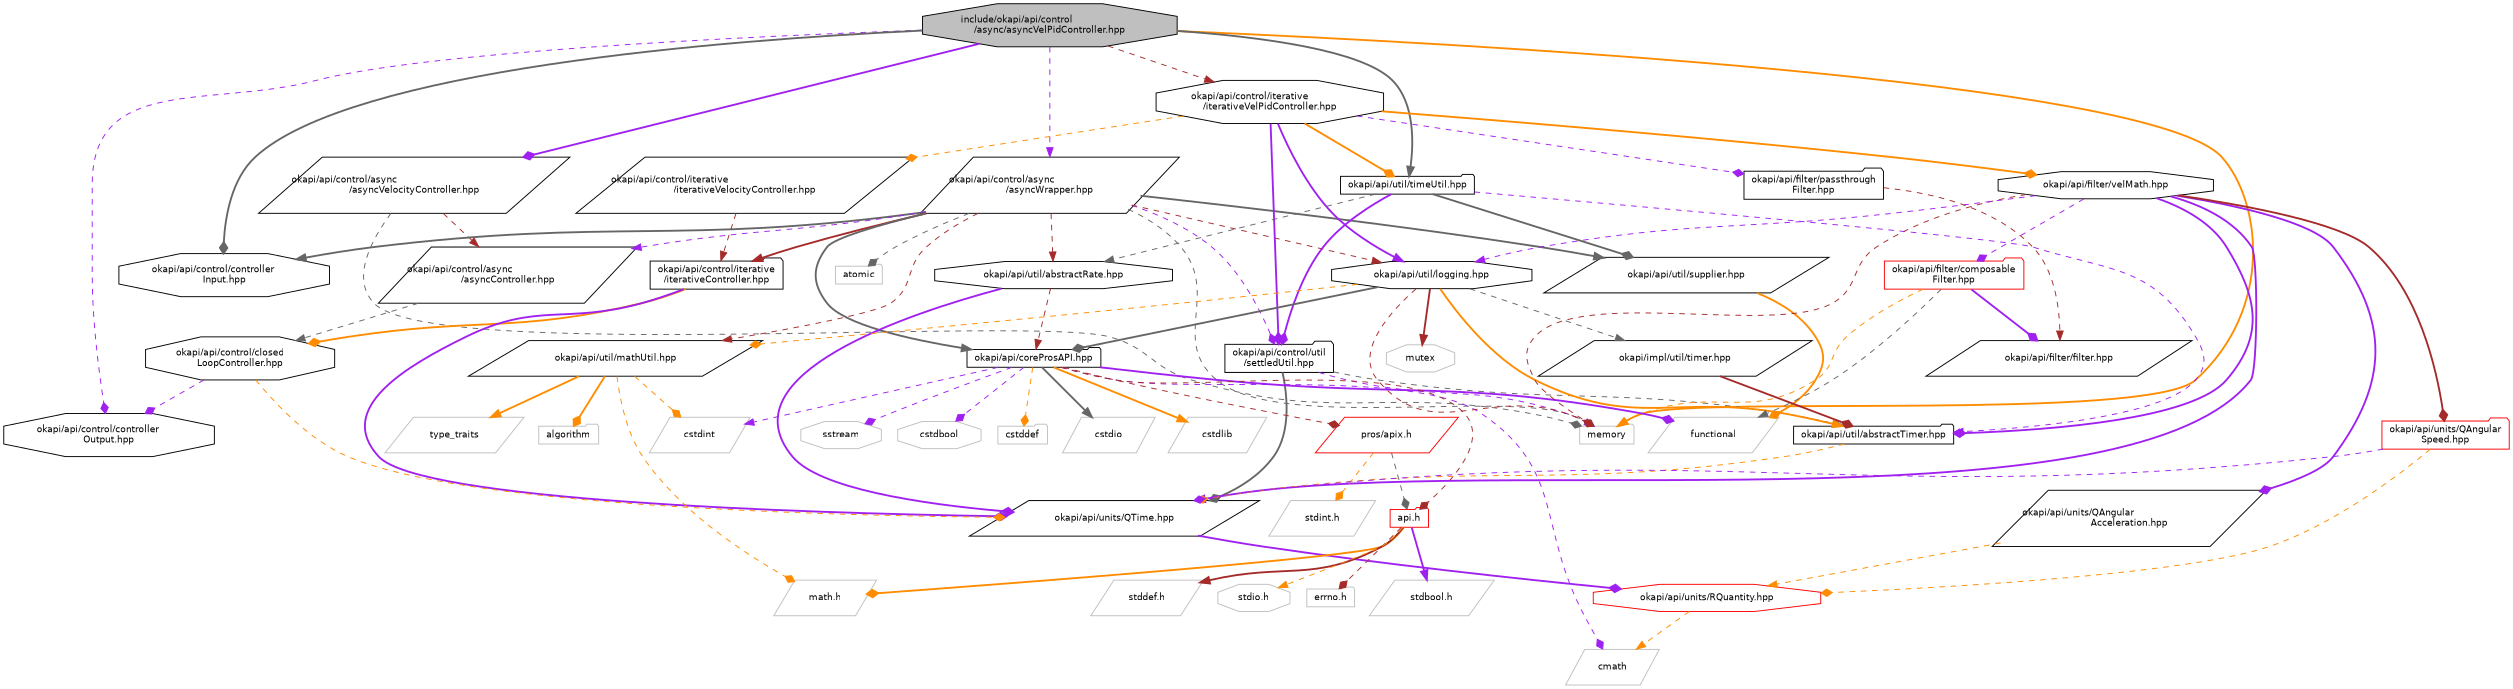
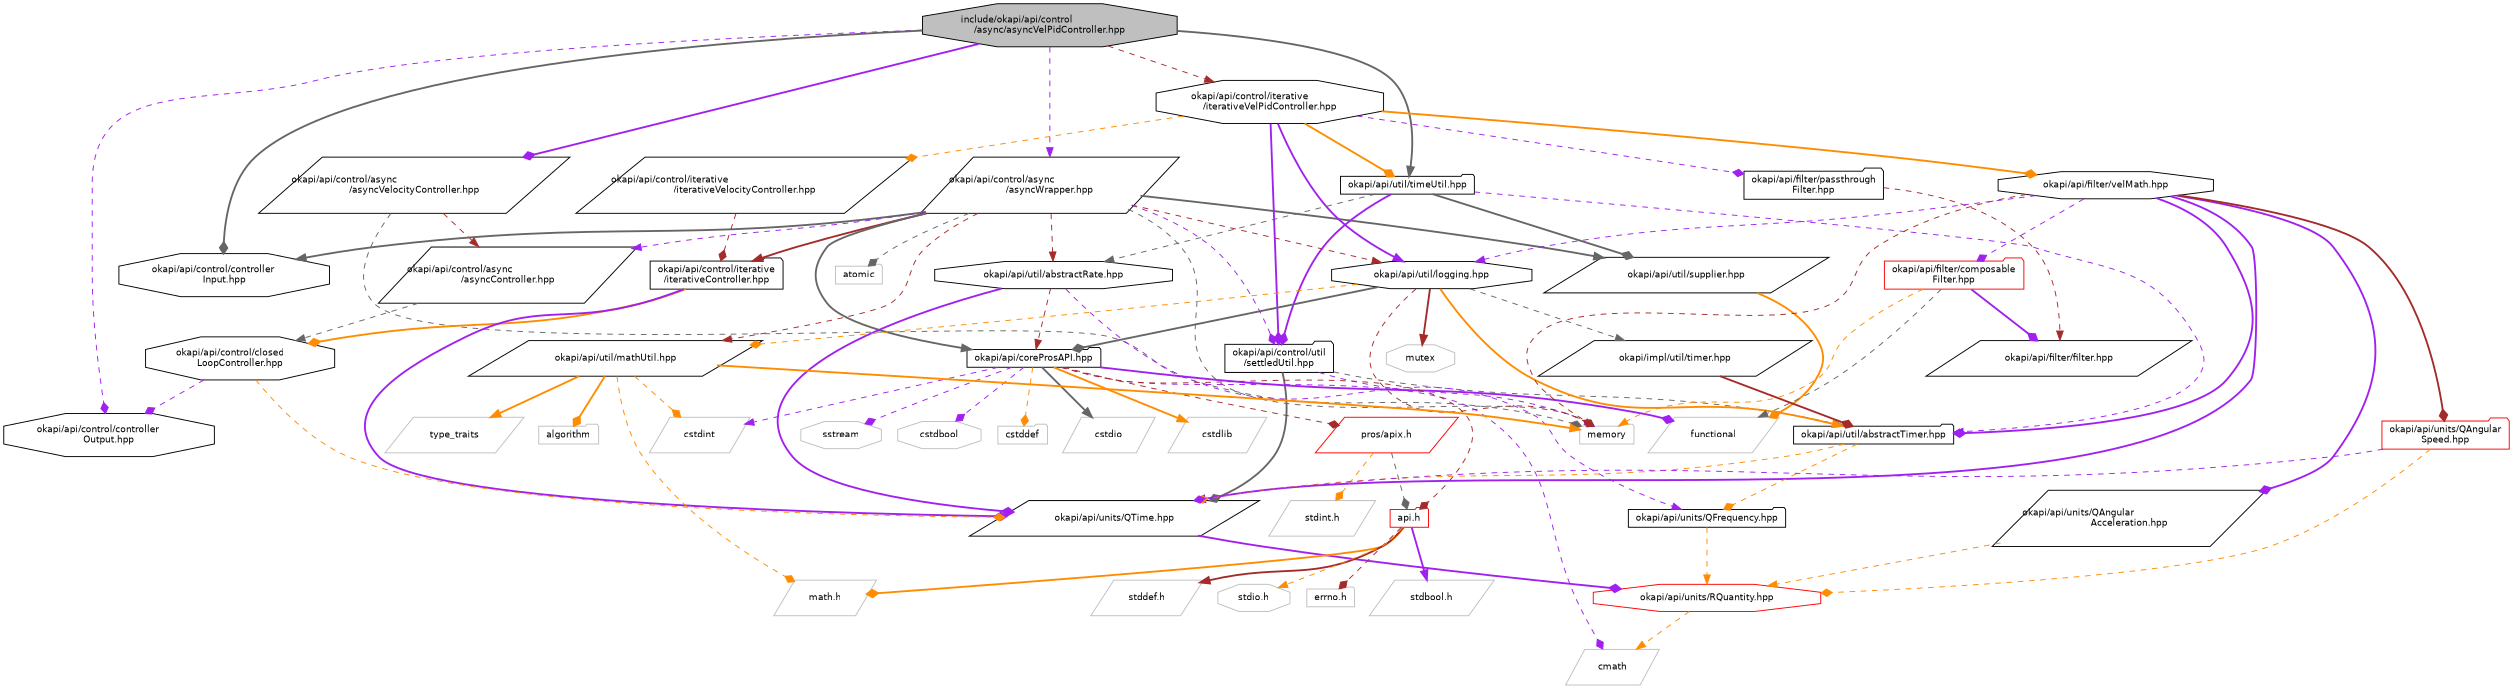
(2112, 117) -> (1080, 387)
(727, 241) -> (727, 241)
none -> (1707, 518)
